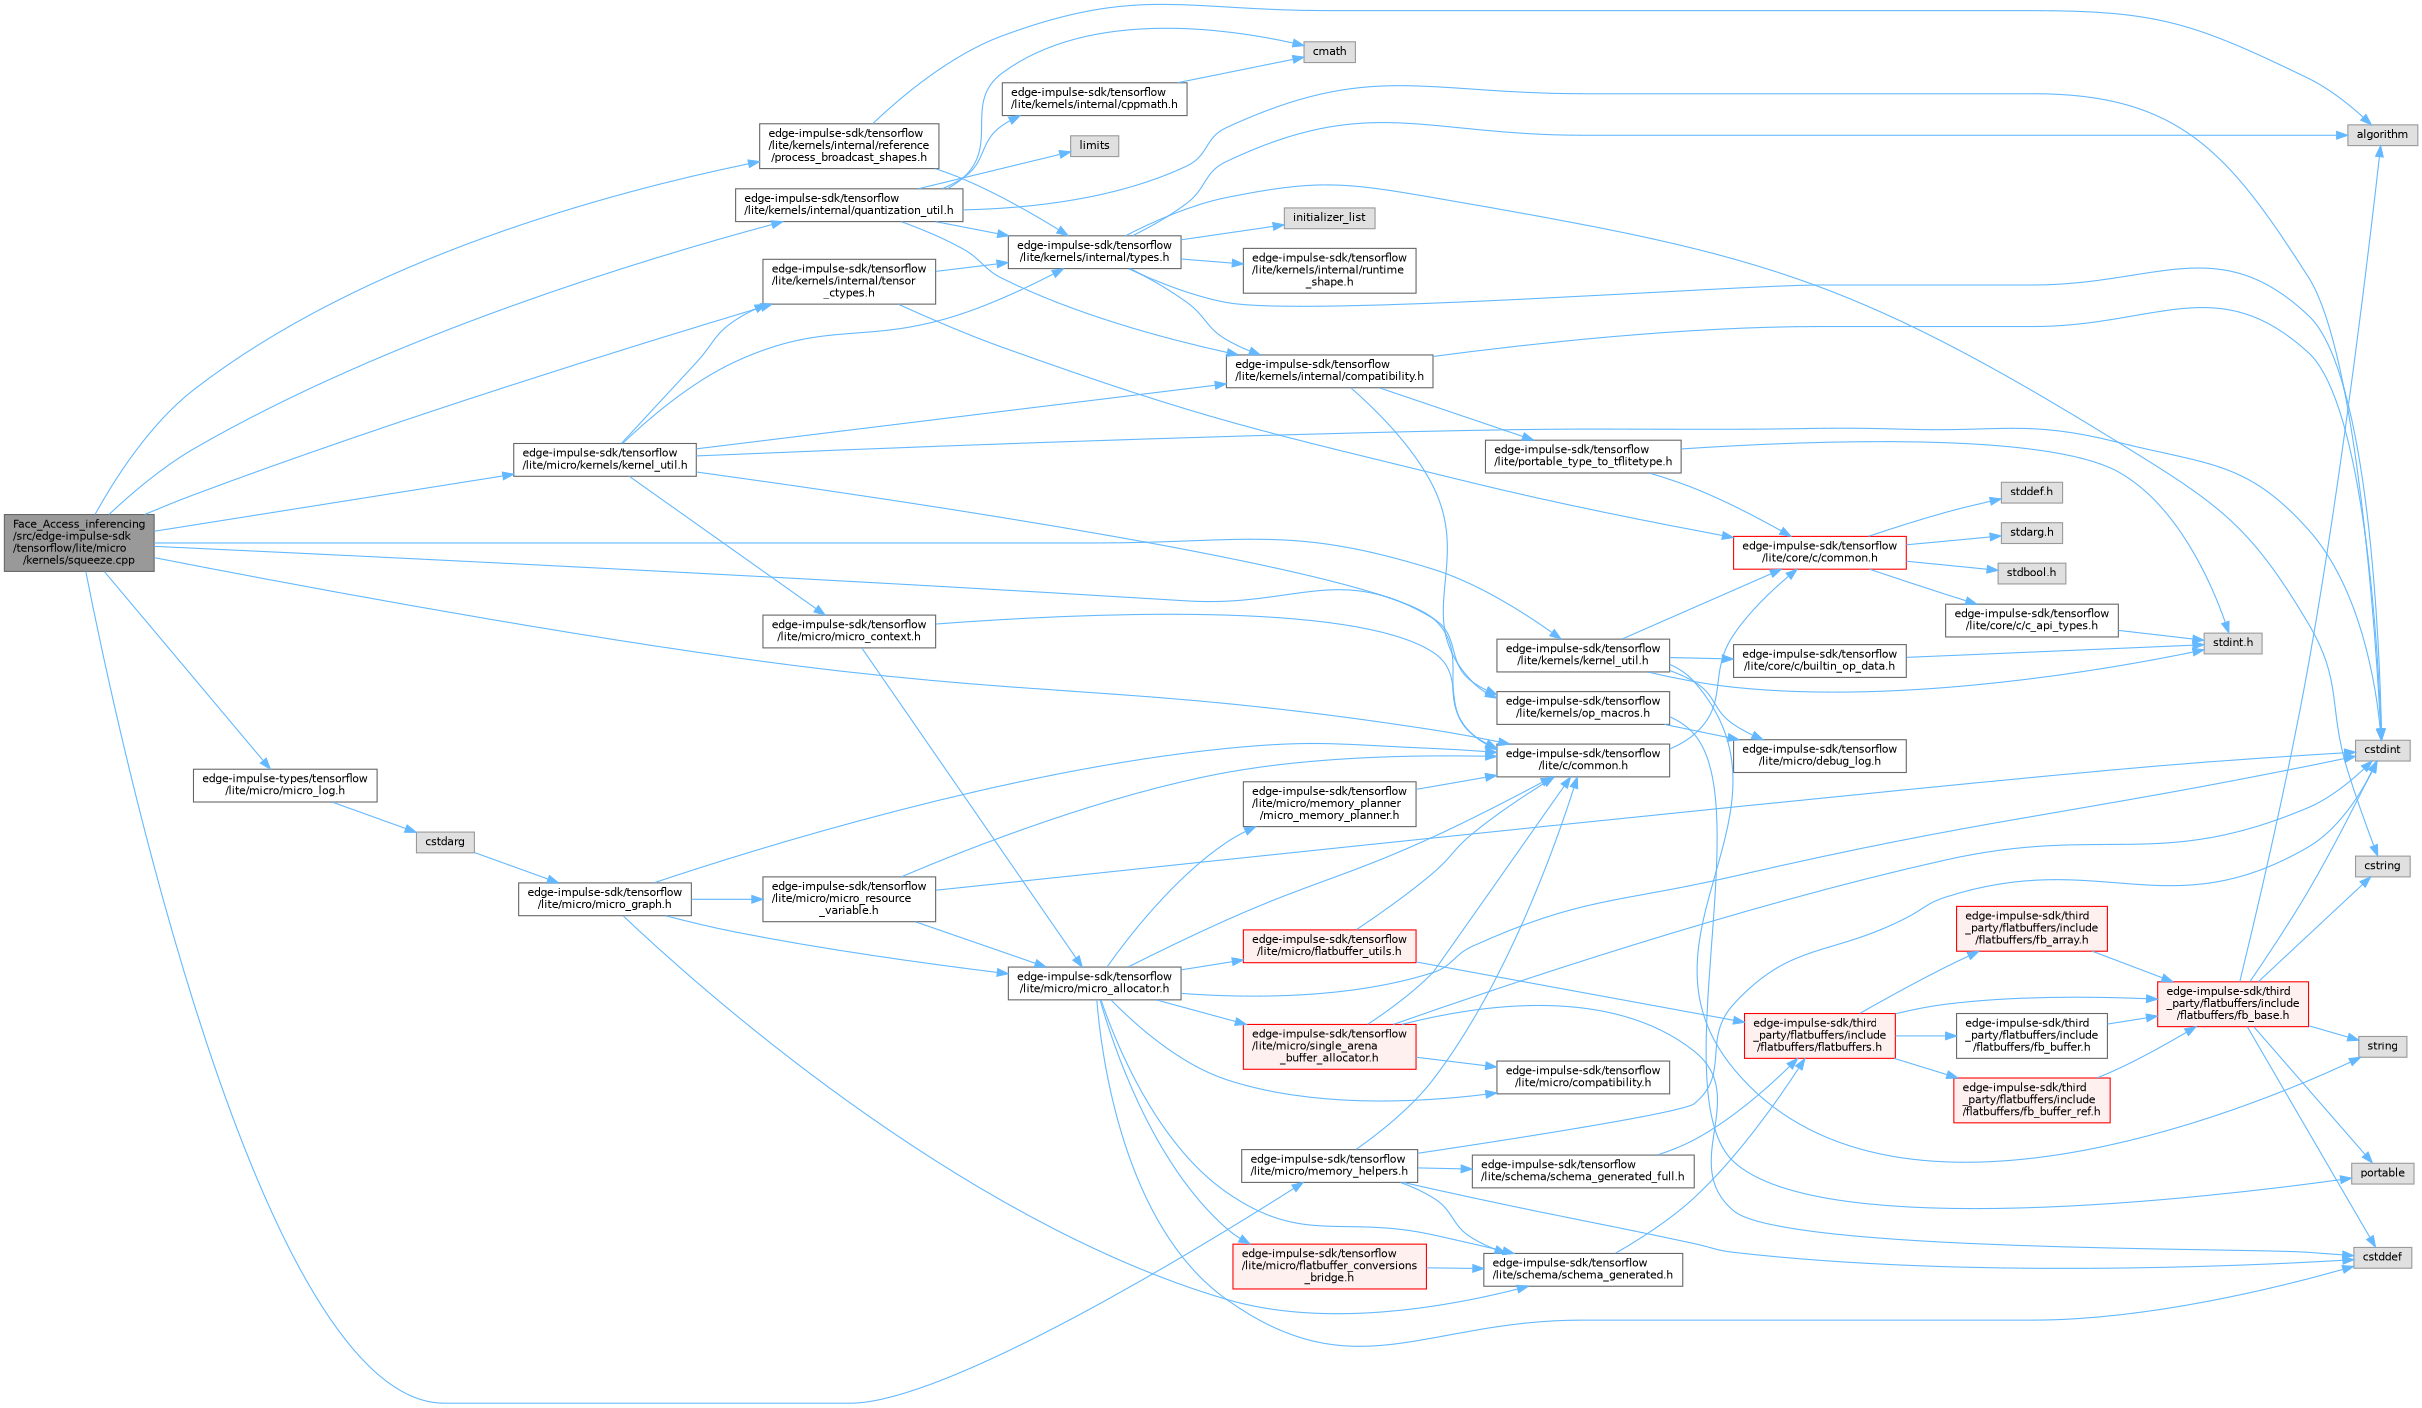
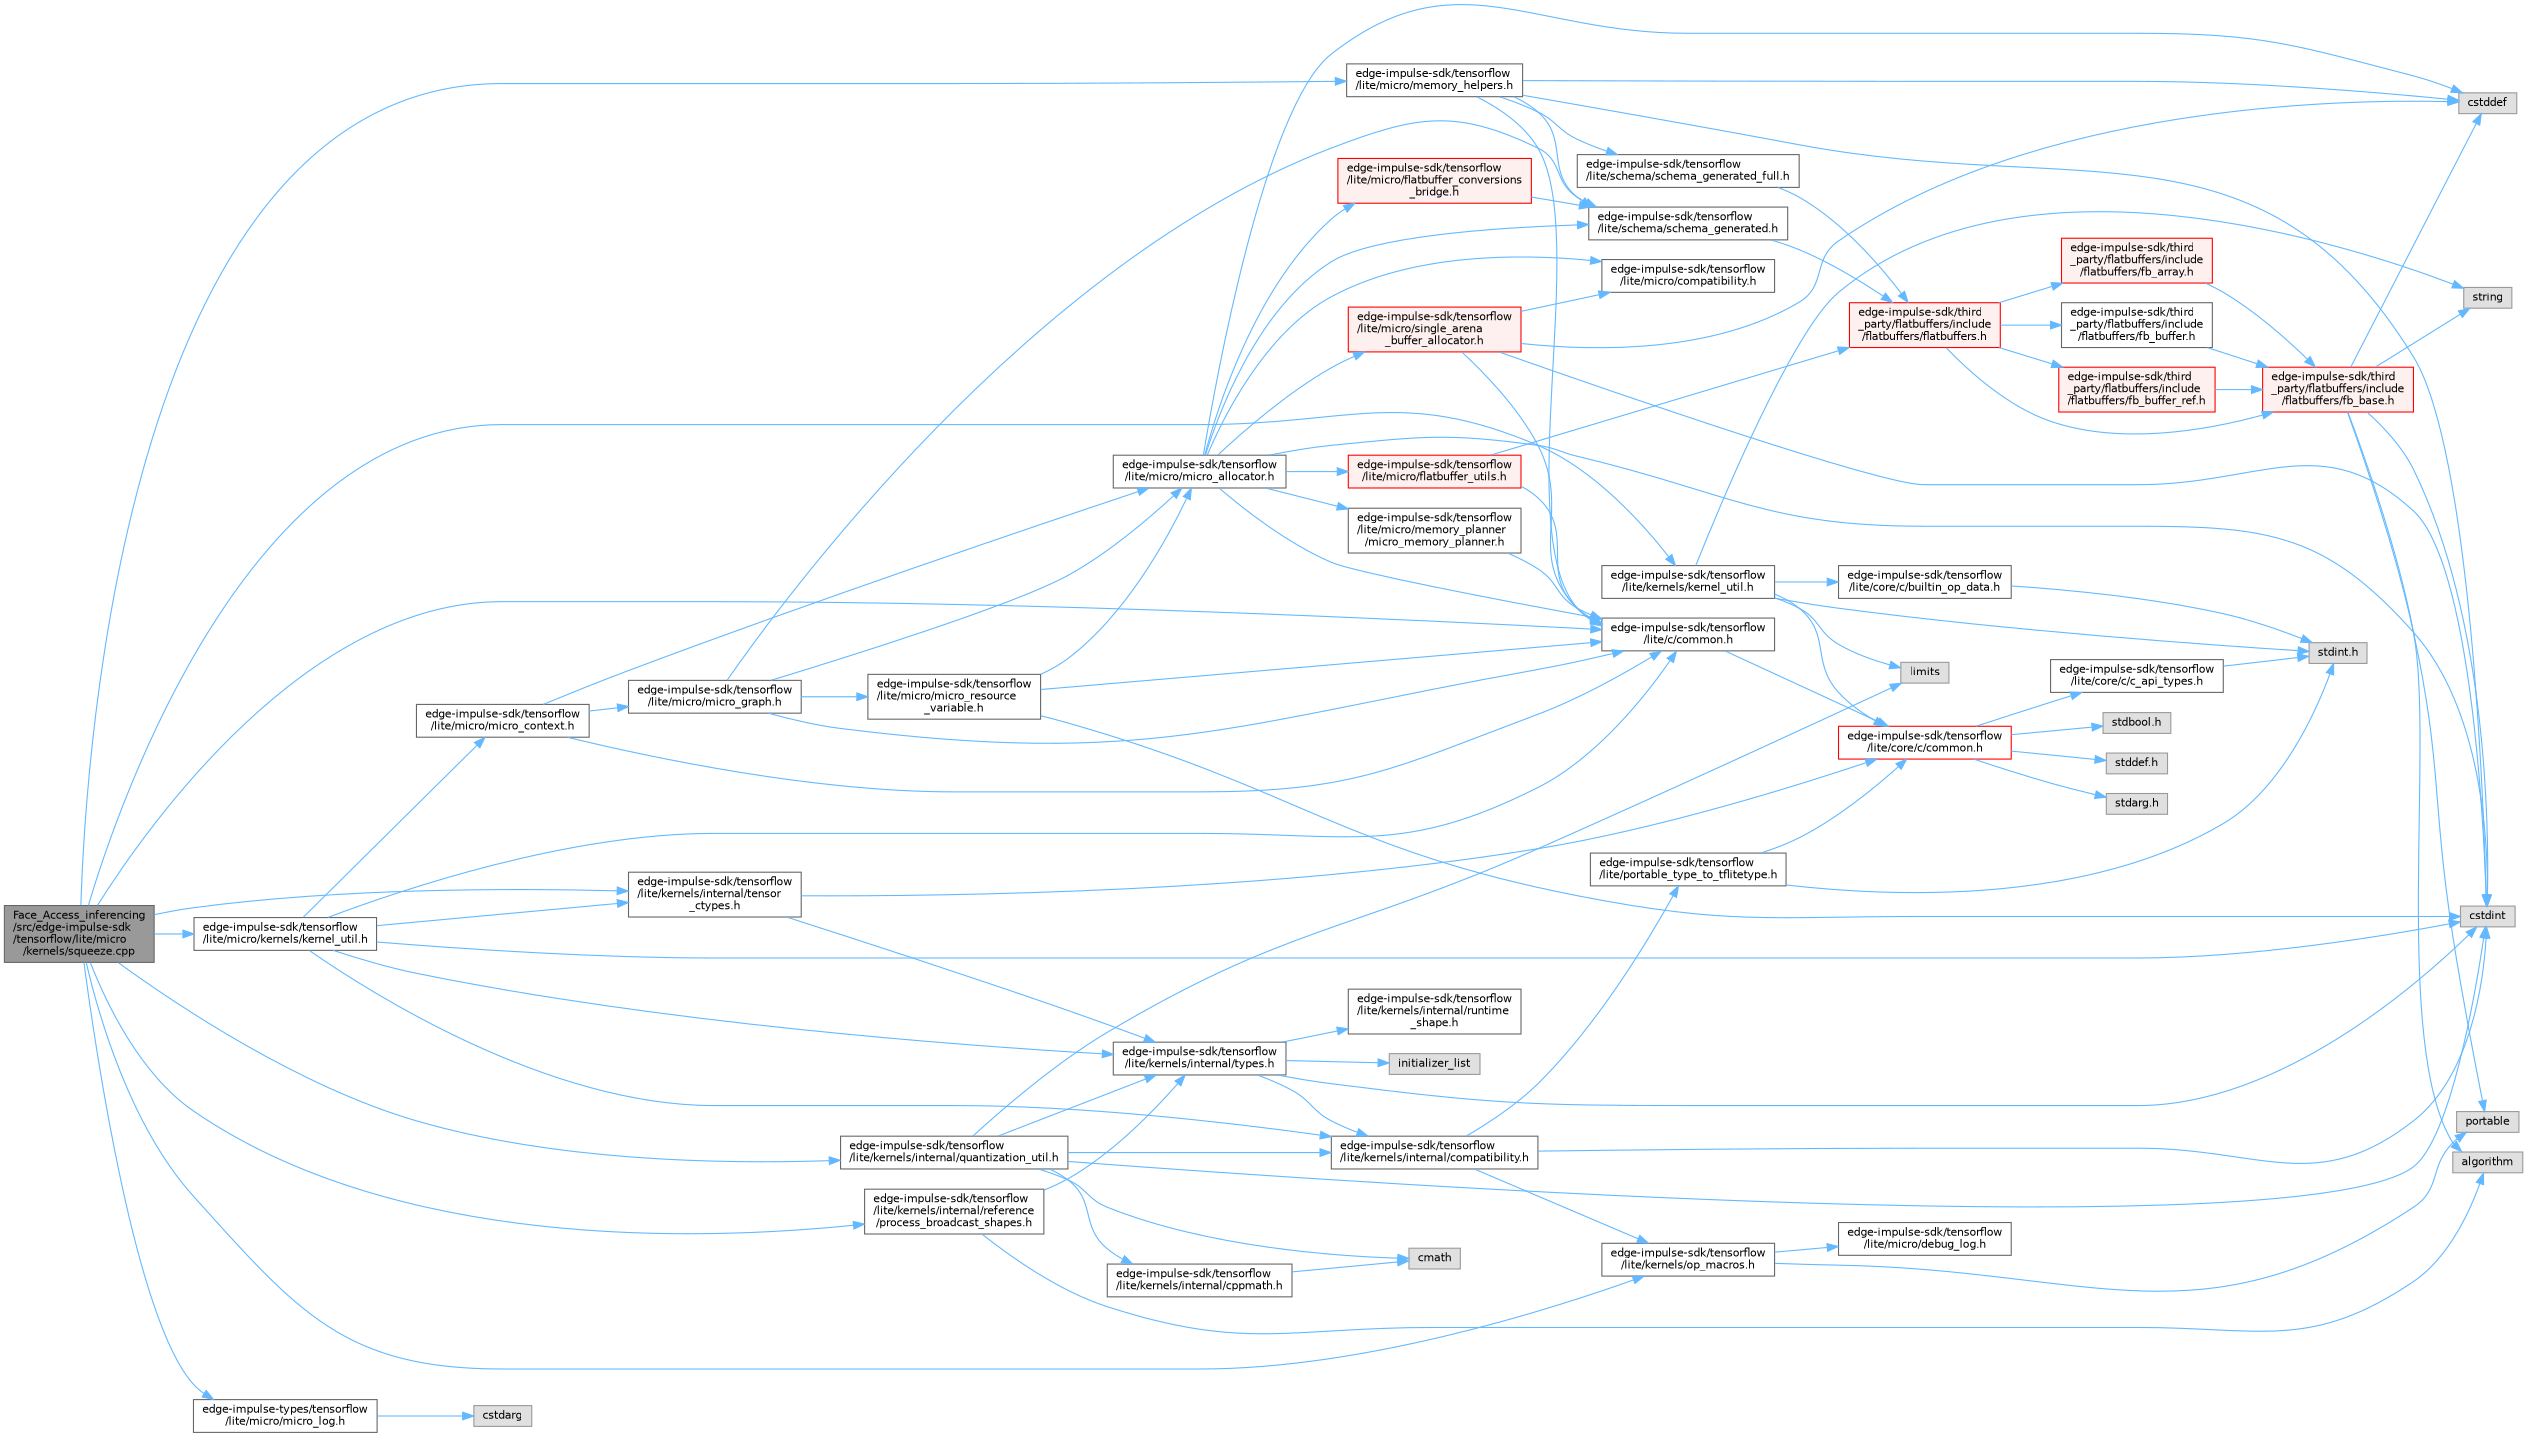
(1717, 135) -> none
(1722, 714) -> (1829, 637)
(511, 866) -> (603, 709)
(2383, 866) -> none
